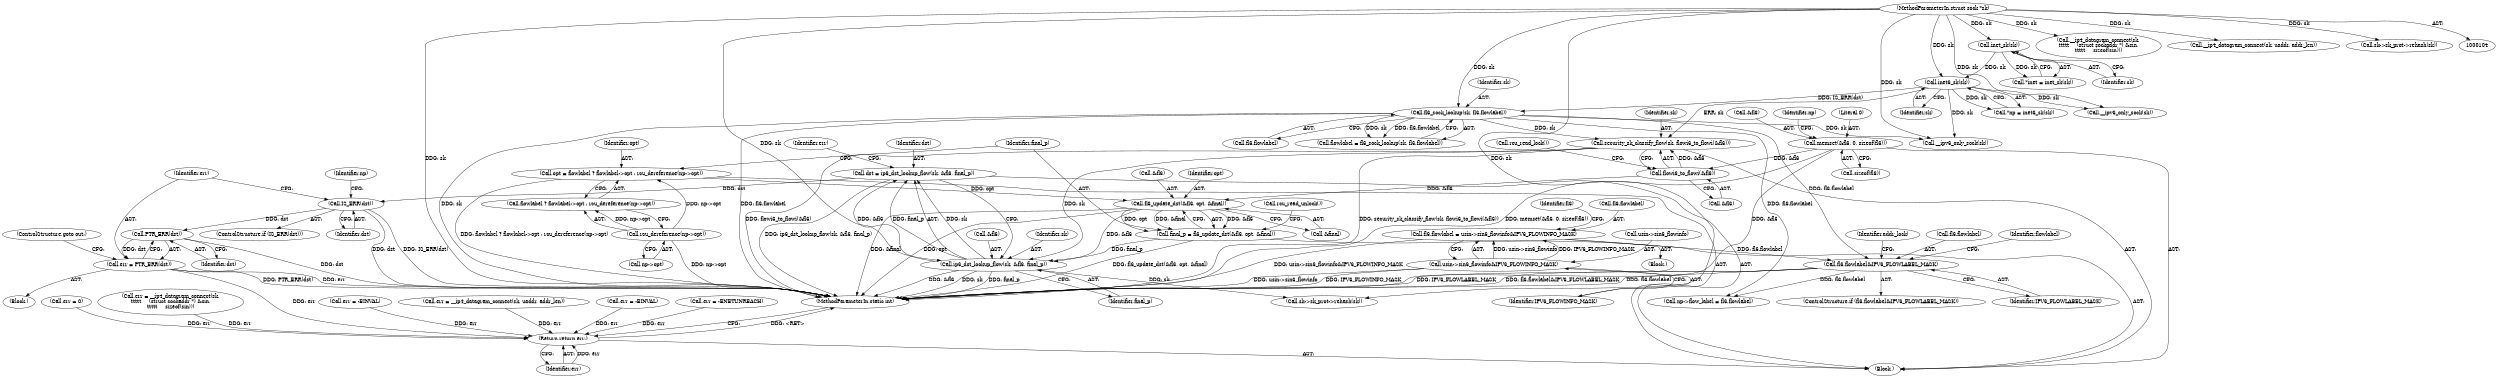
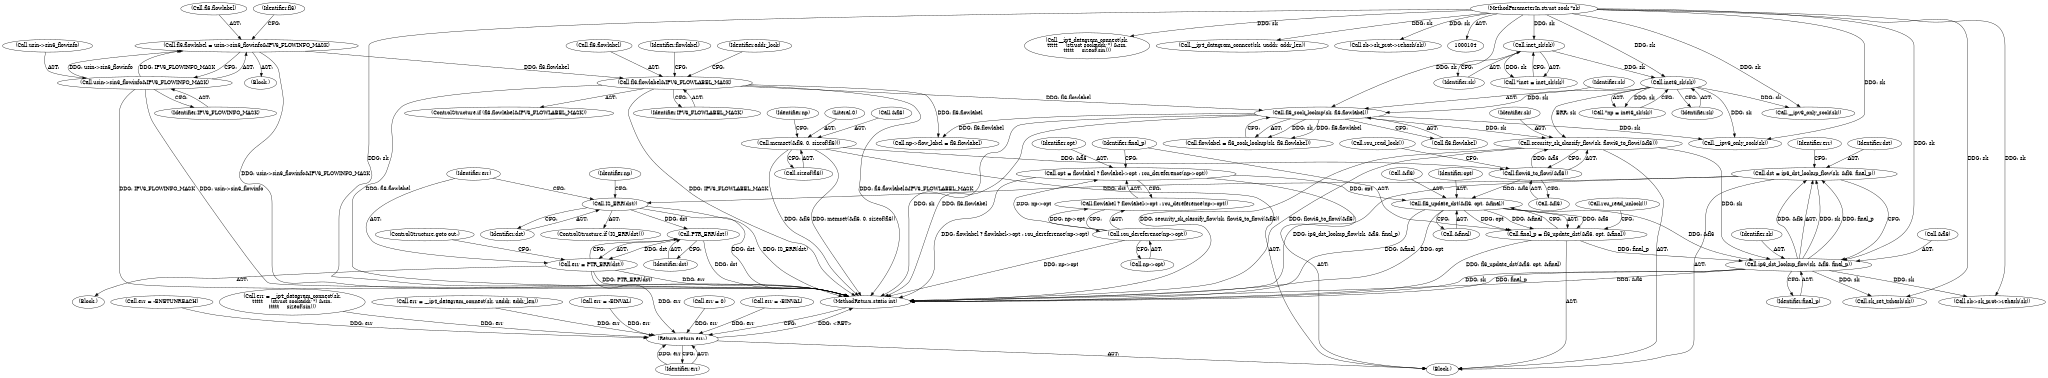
(1841, 98) -> (1538, 98)
(1724, 127) -> (1000, 98)
(855, 302) -> (865, 302)
none -> (1885, 302)
